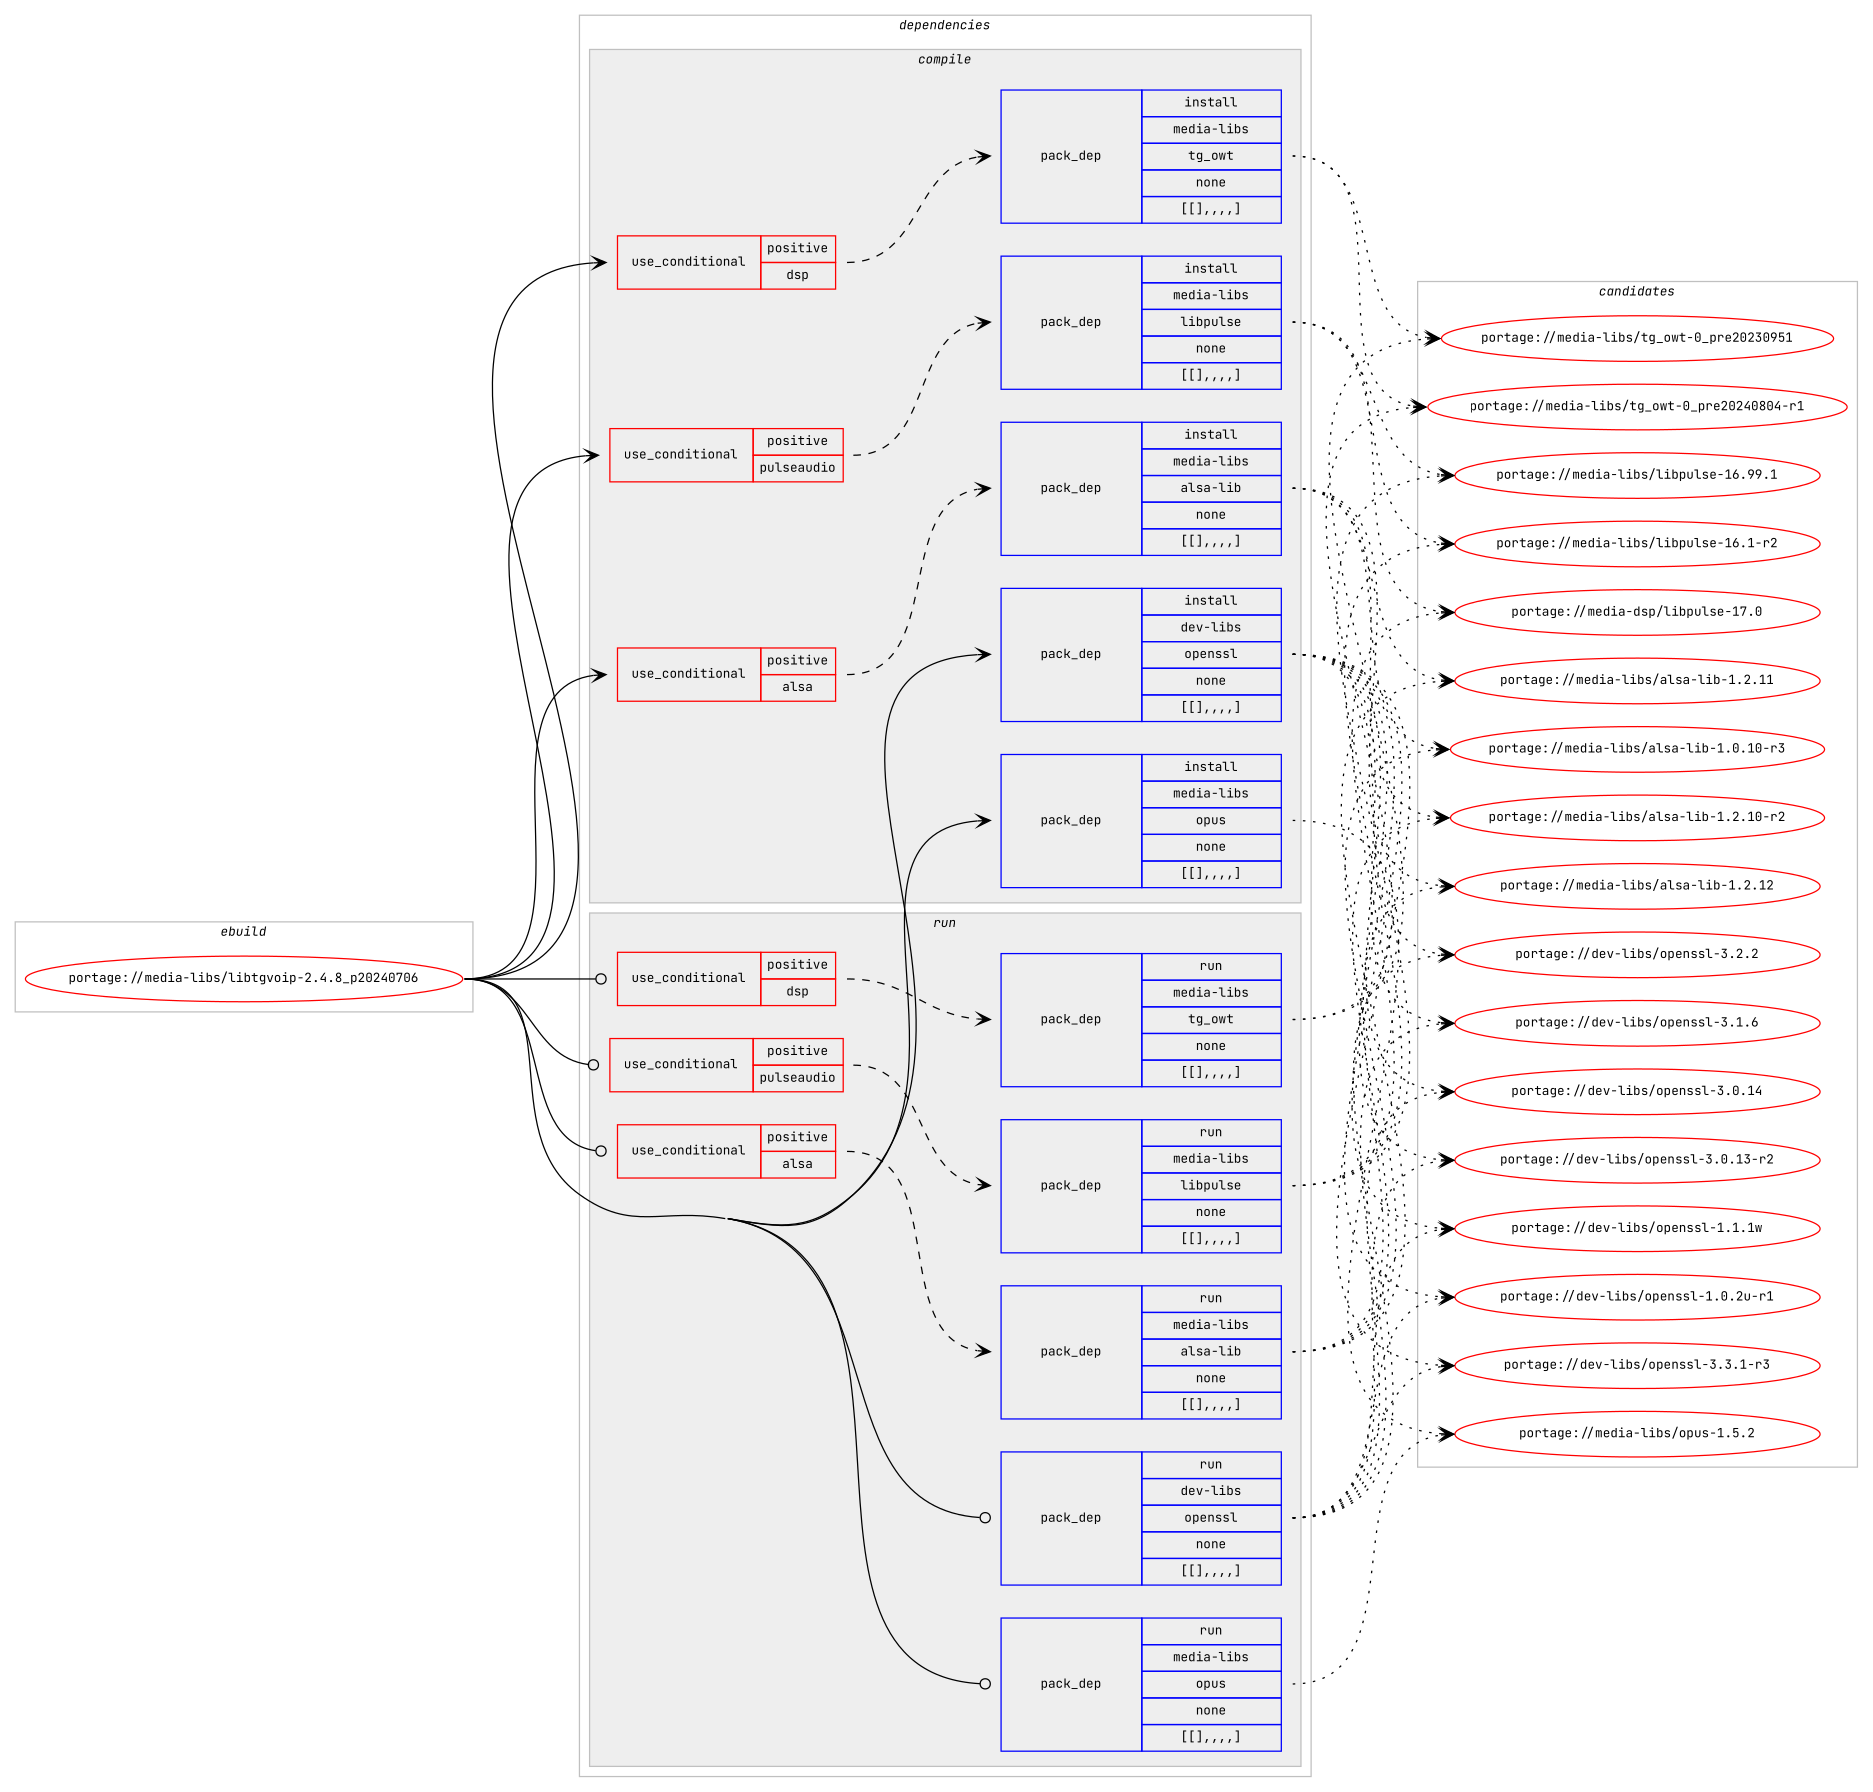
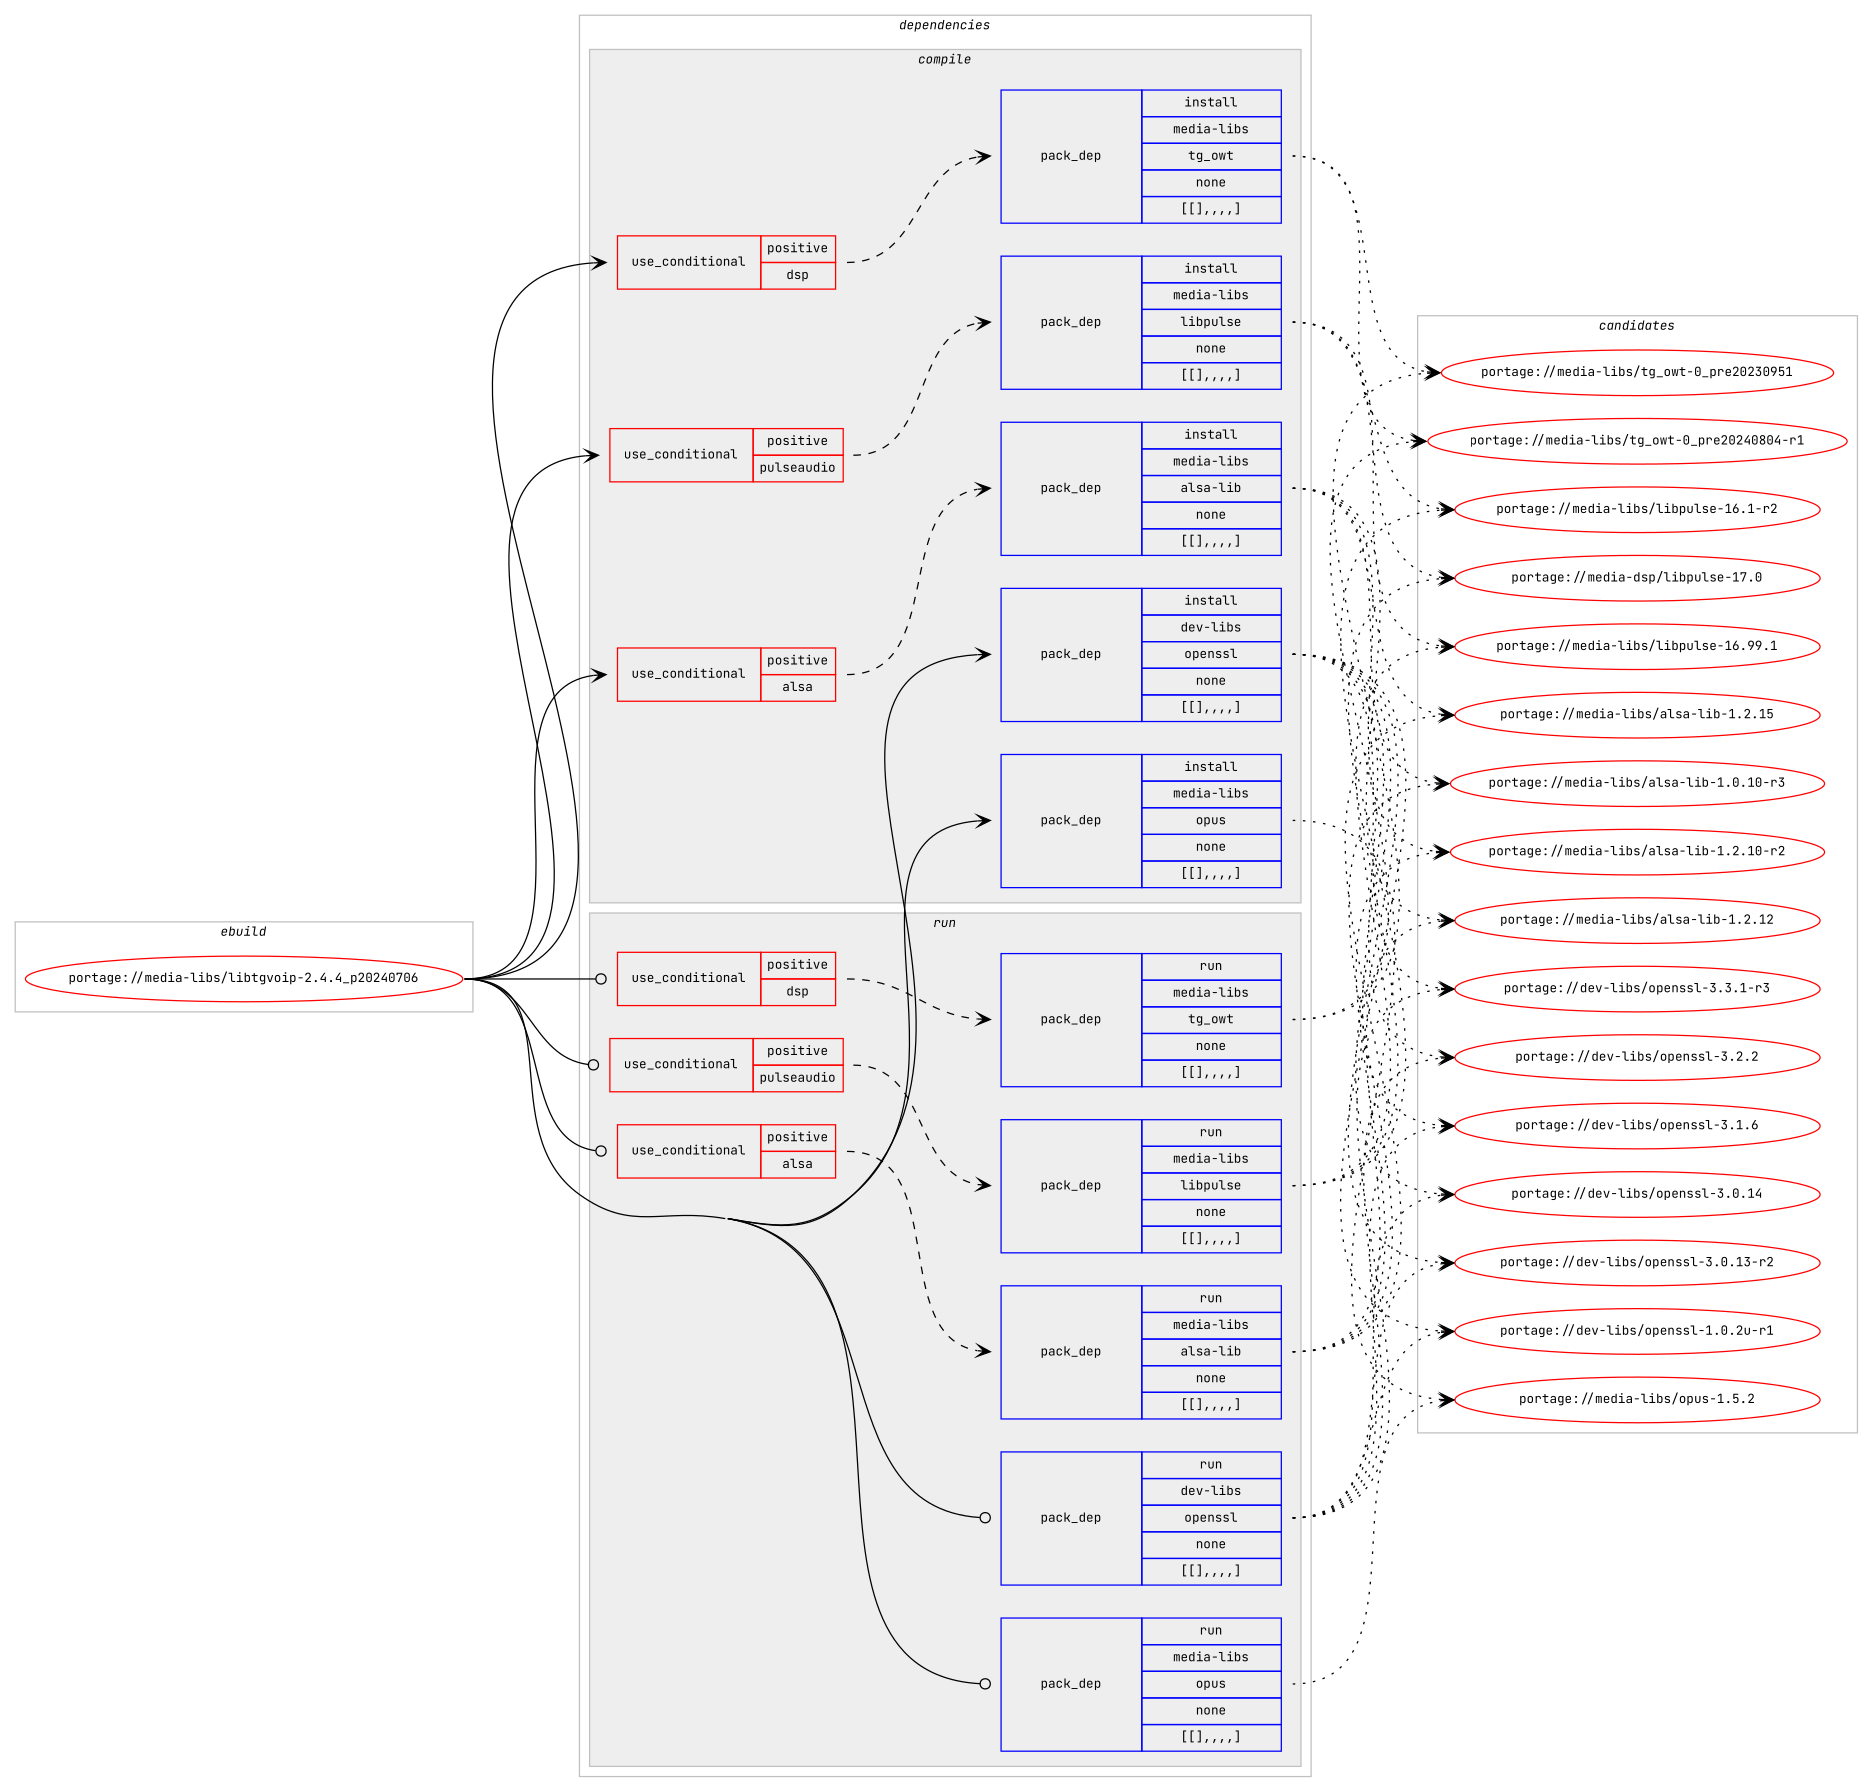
(1638, 681) -> (1638, 715)
(244, 979) -> (244, 979)
(1638, 1229) -> none
